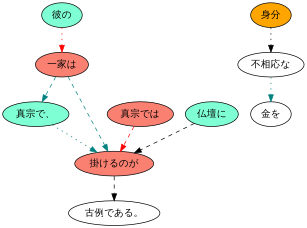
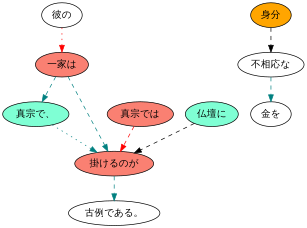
(62, 15) -> (62, 15)
(271, 37) -> (271, 37)
(271, 86) -> (271, 86)
(114, 185) -> (114, 185)
